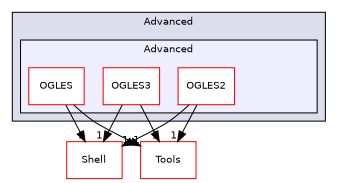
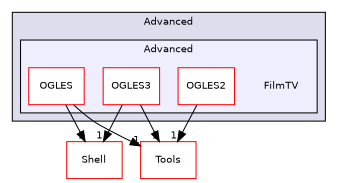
none -> (281, 86)
(159, 127) -> none
